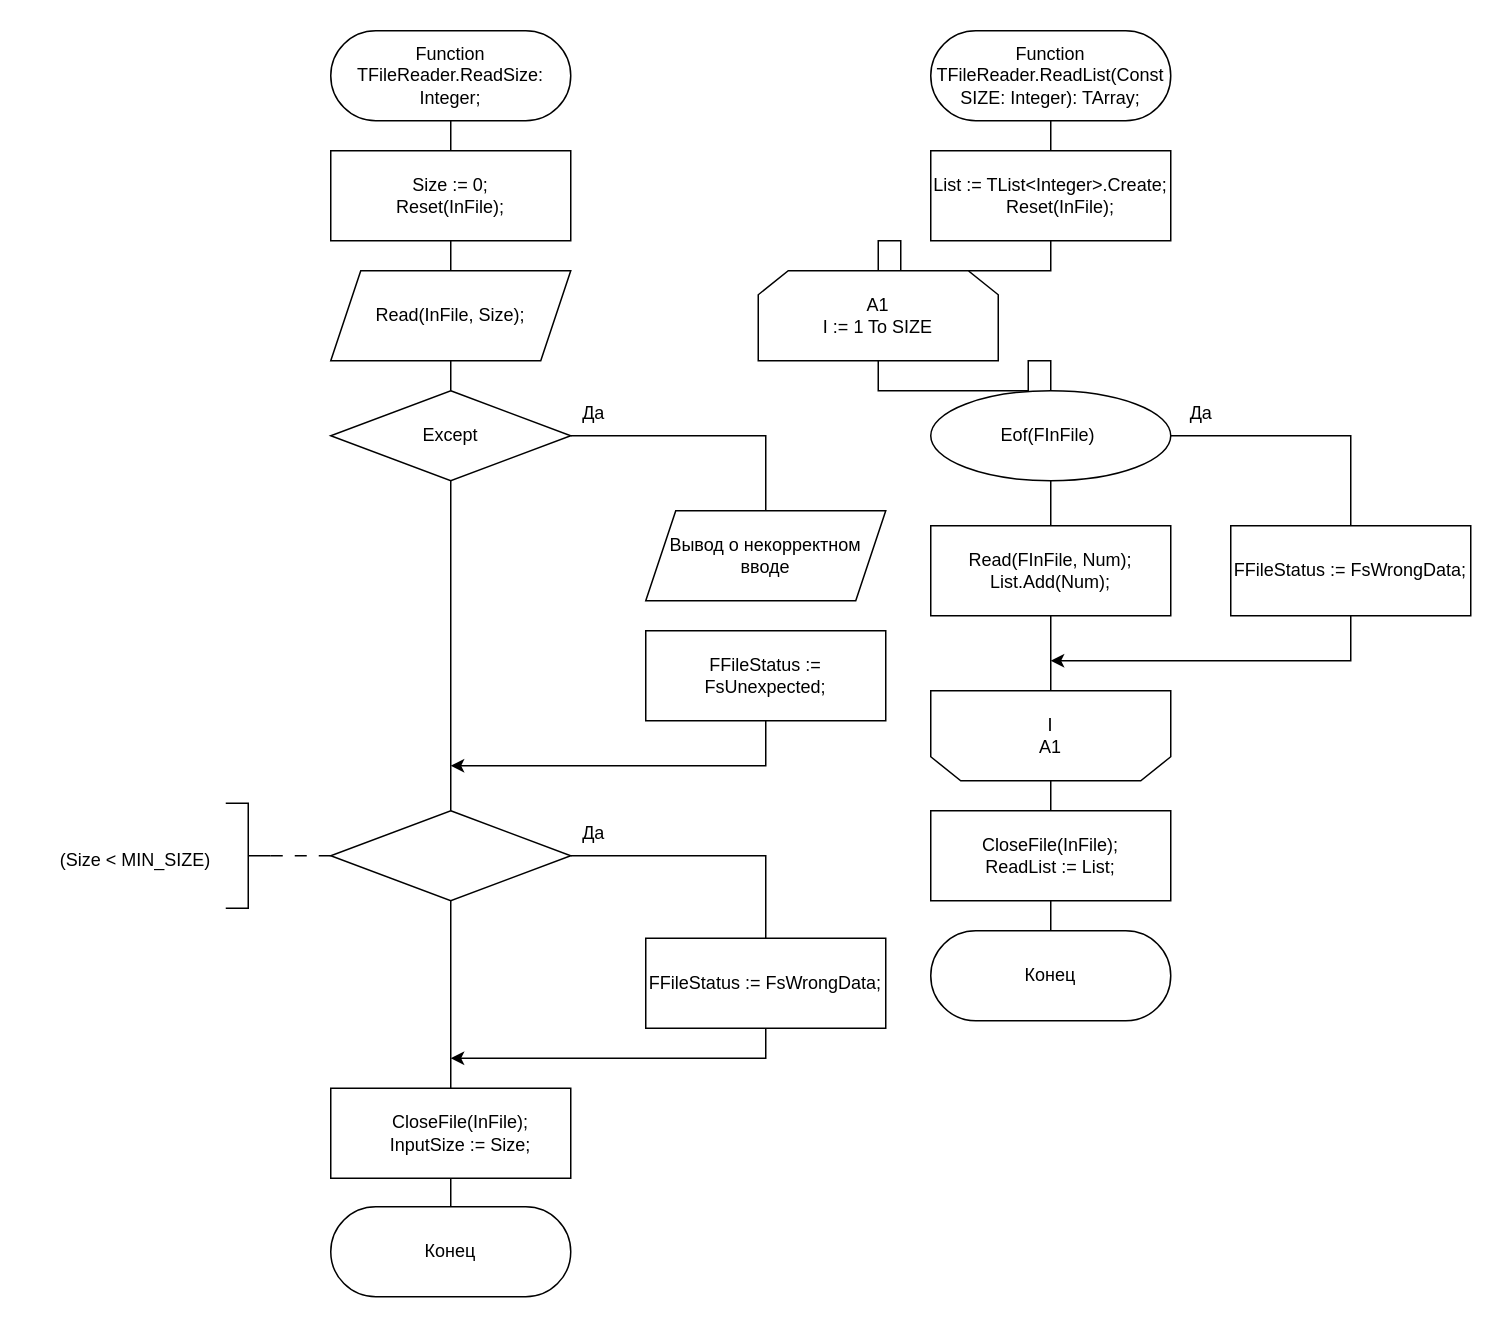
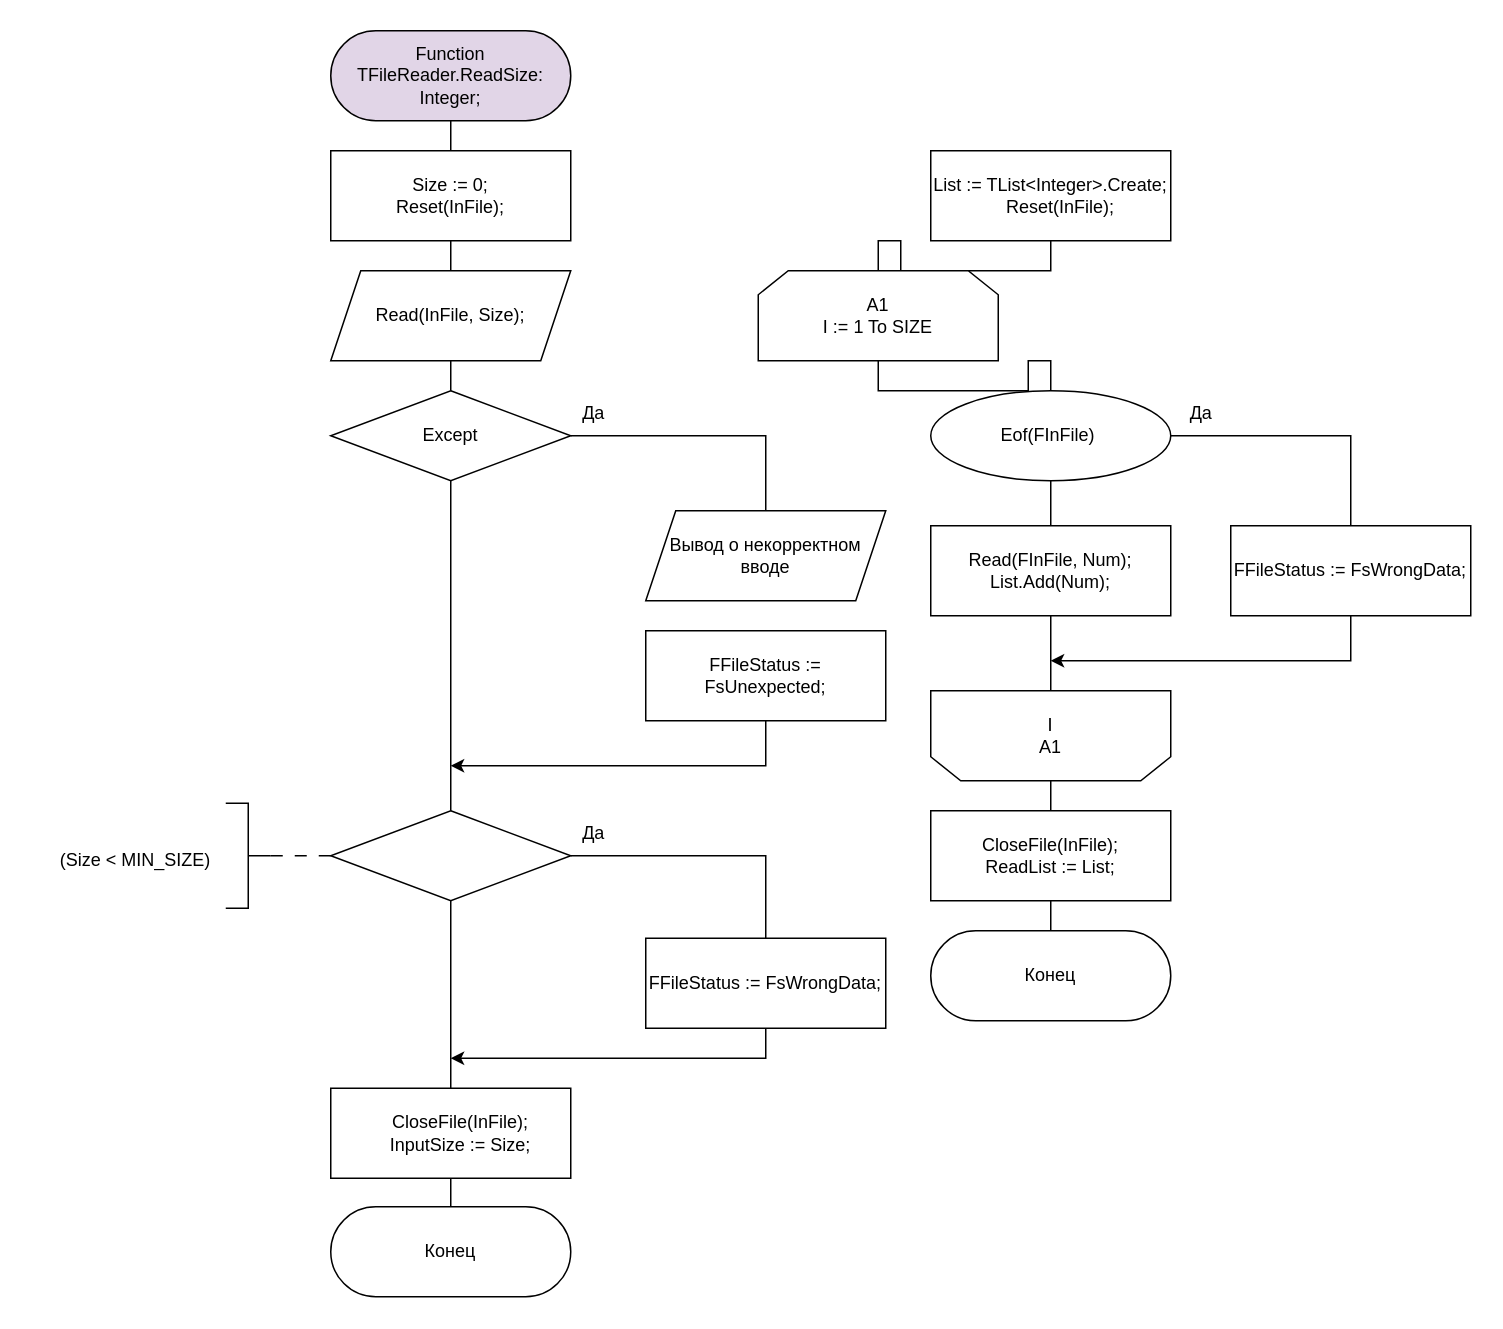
(451, 76) -> (451, 76)
(1051, 76) -> none
(1051, 136) -> none
